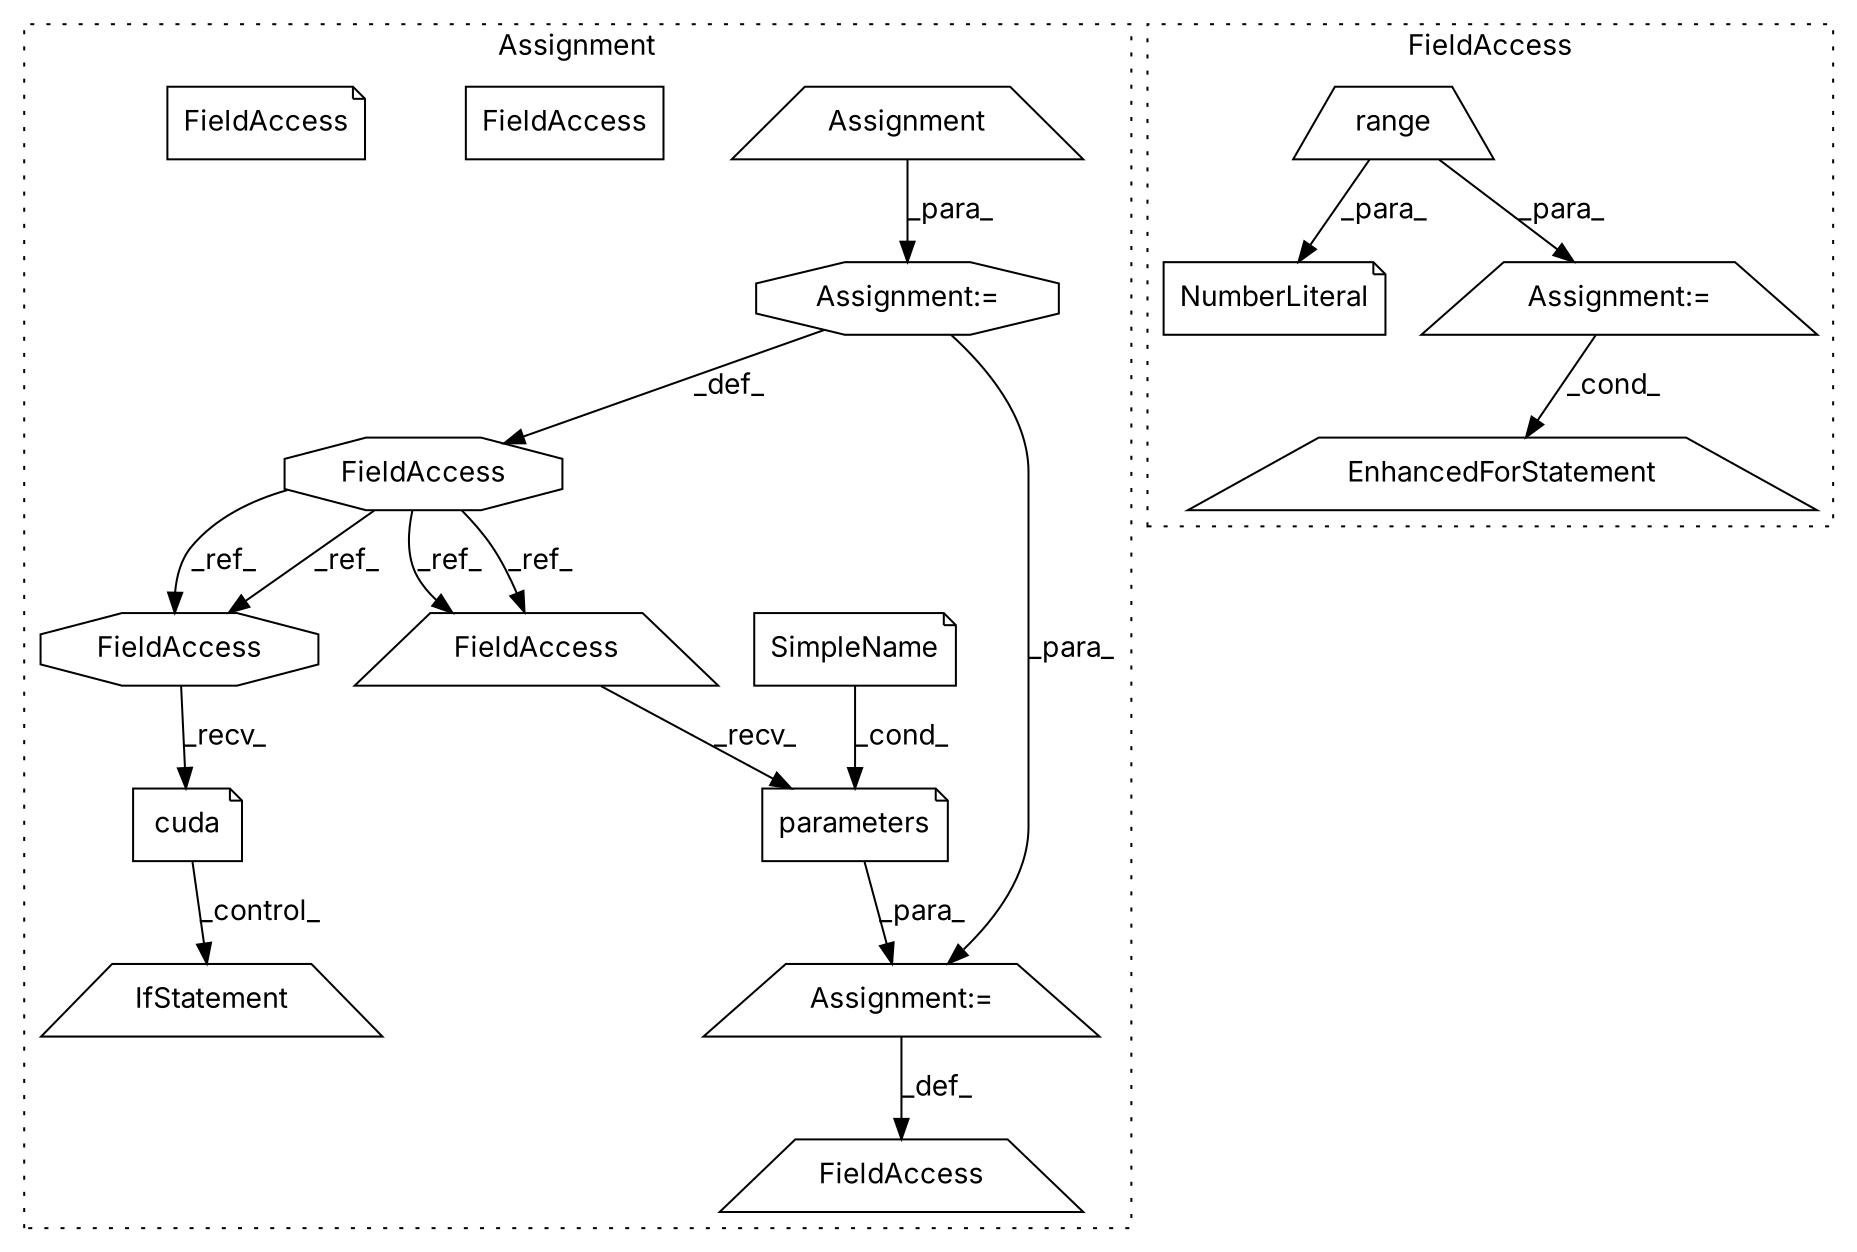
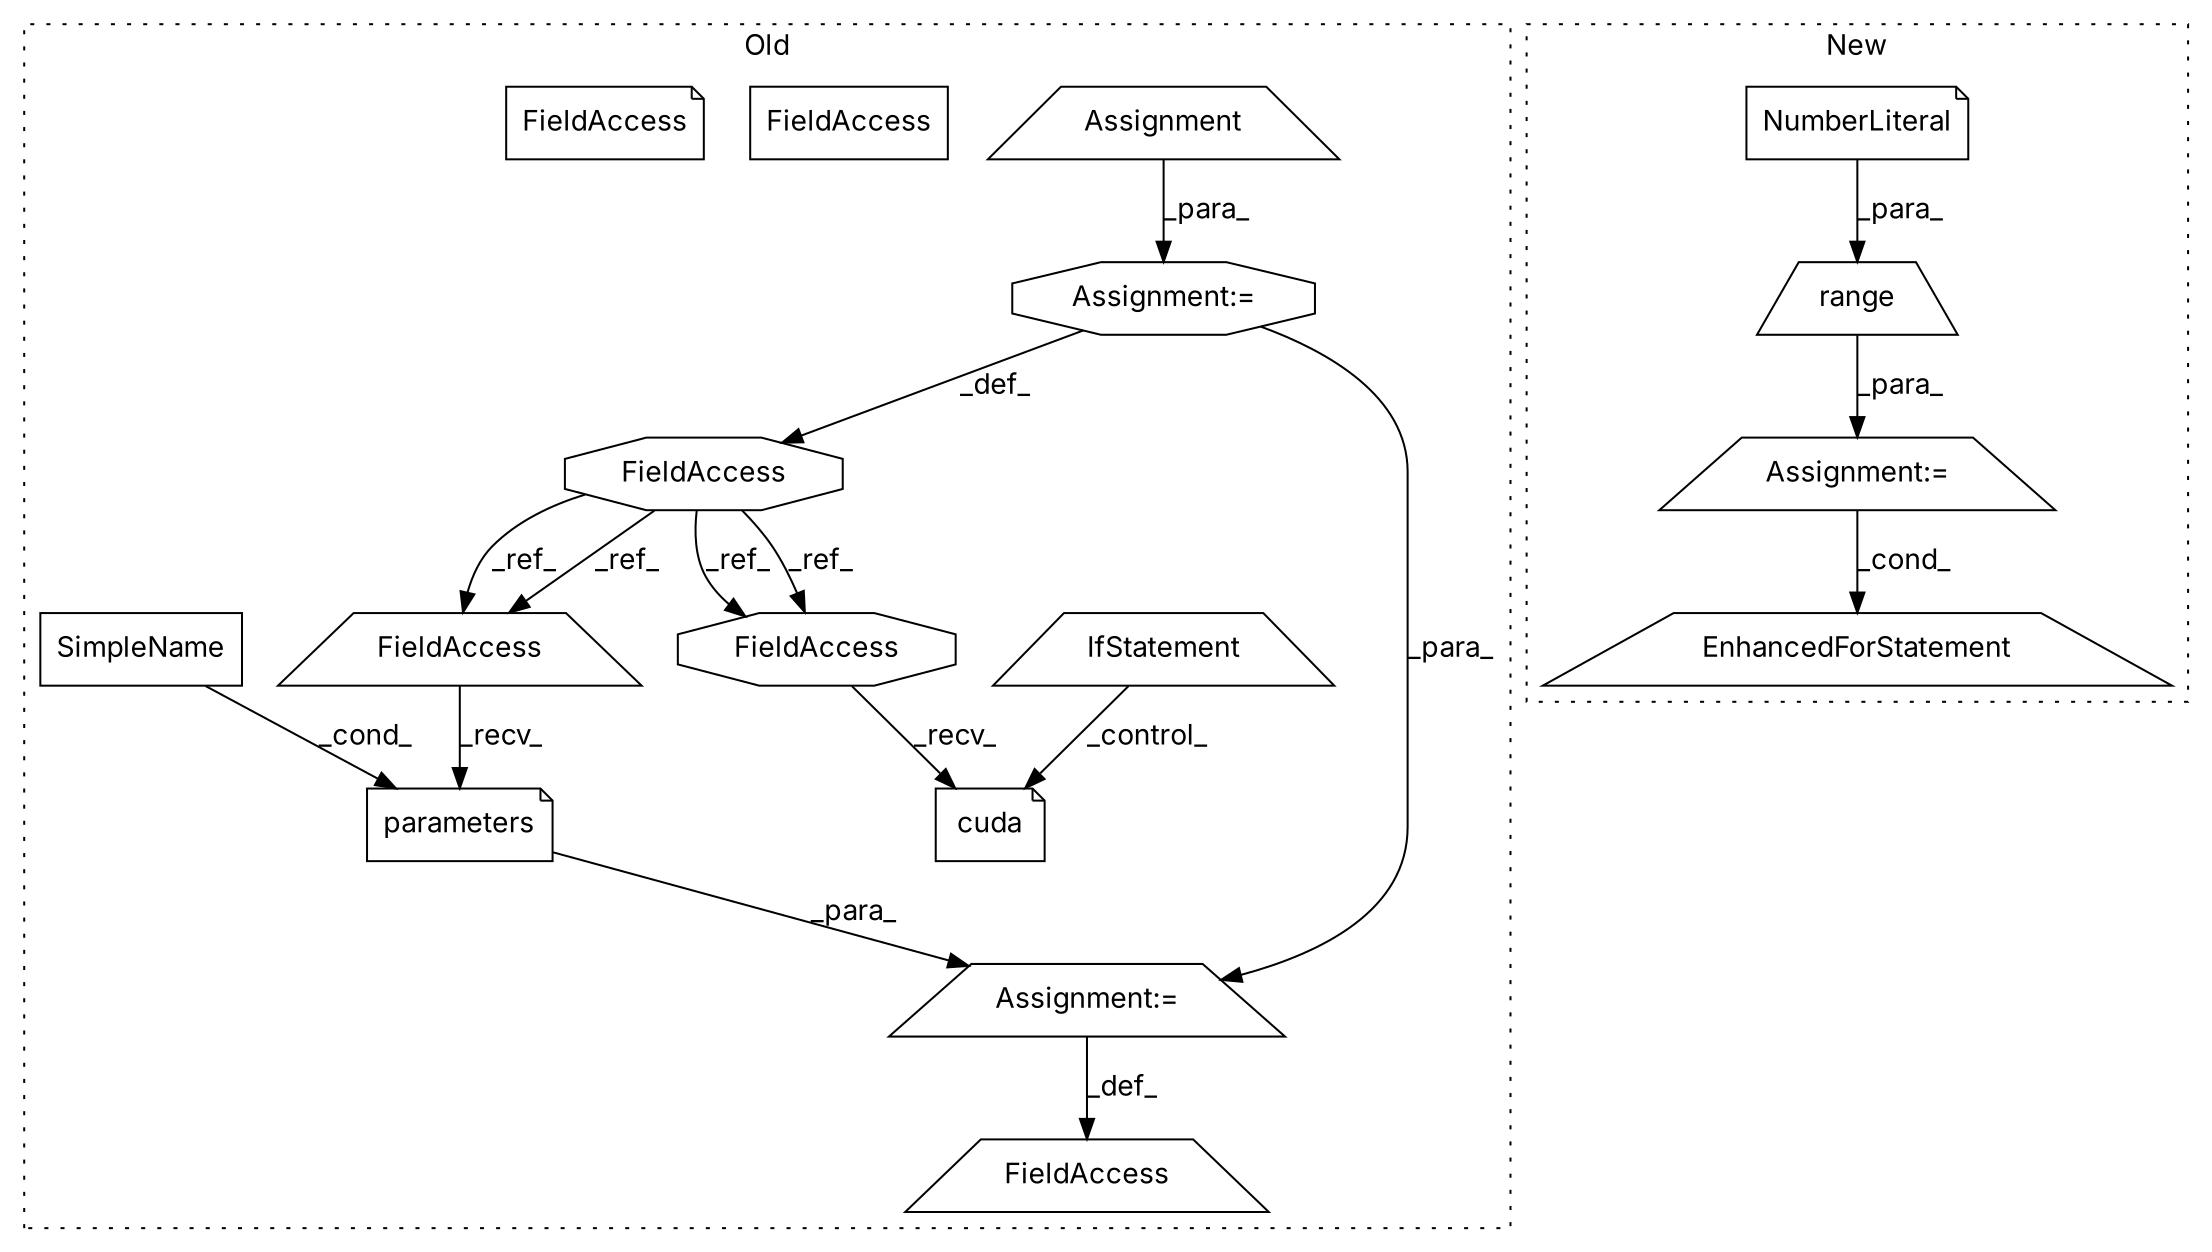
(578, 47) -> (767, 47)
(1490, 47) -> (1857, 47)
(1340, 202) -> (1857, 201)
(855, 649) -> (141, 649)
(198, 902) -> (1084, 730)
